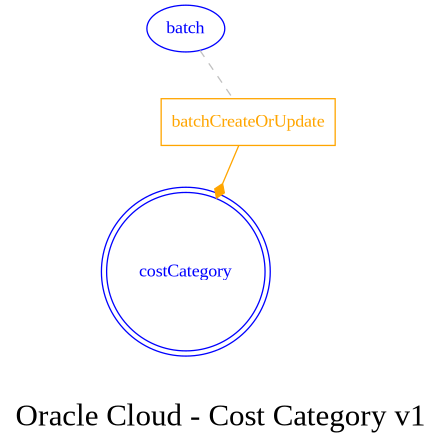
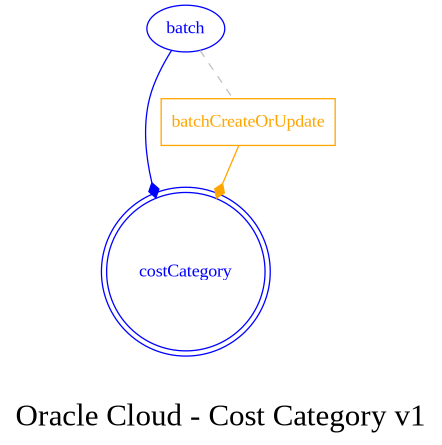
none -> (147, 114)
